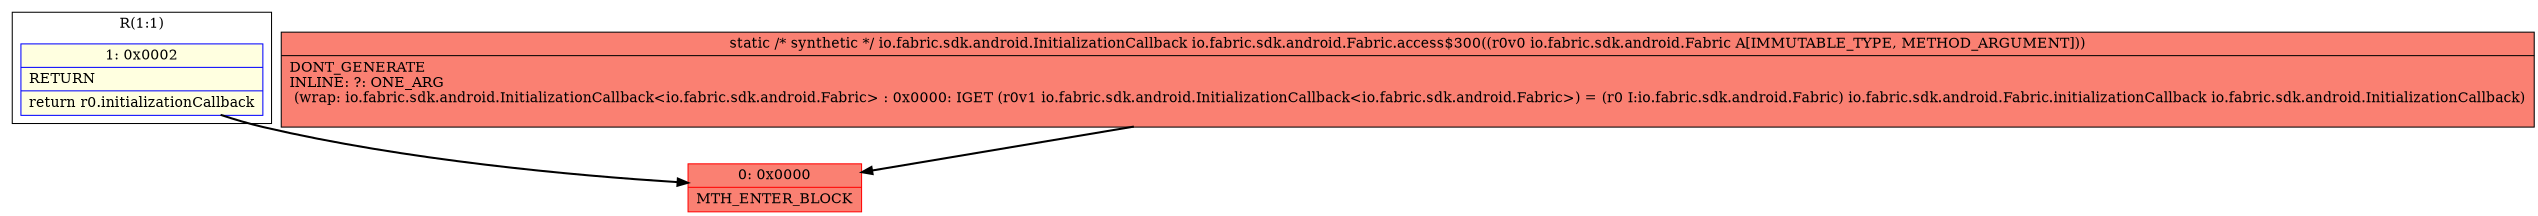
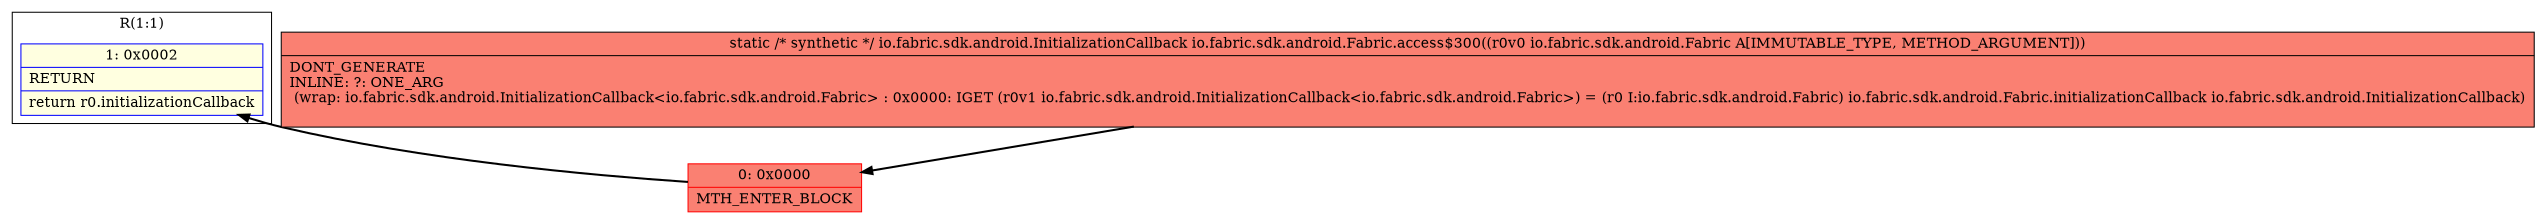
(447, 160) -> (467, 160)
